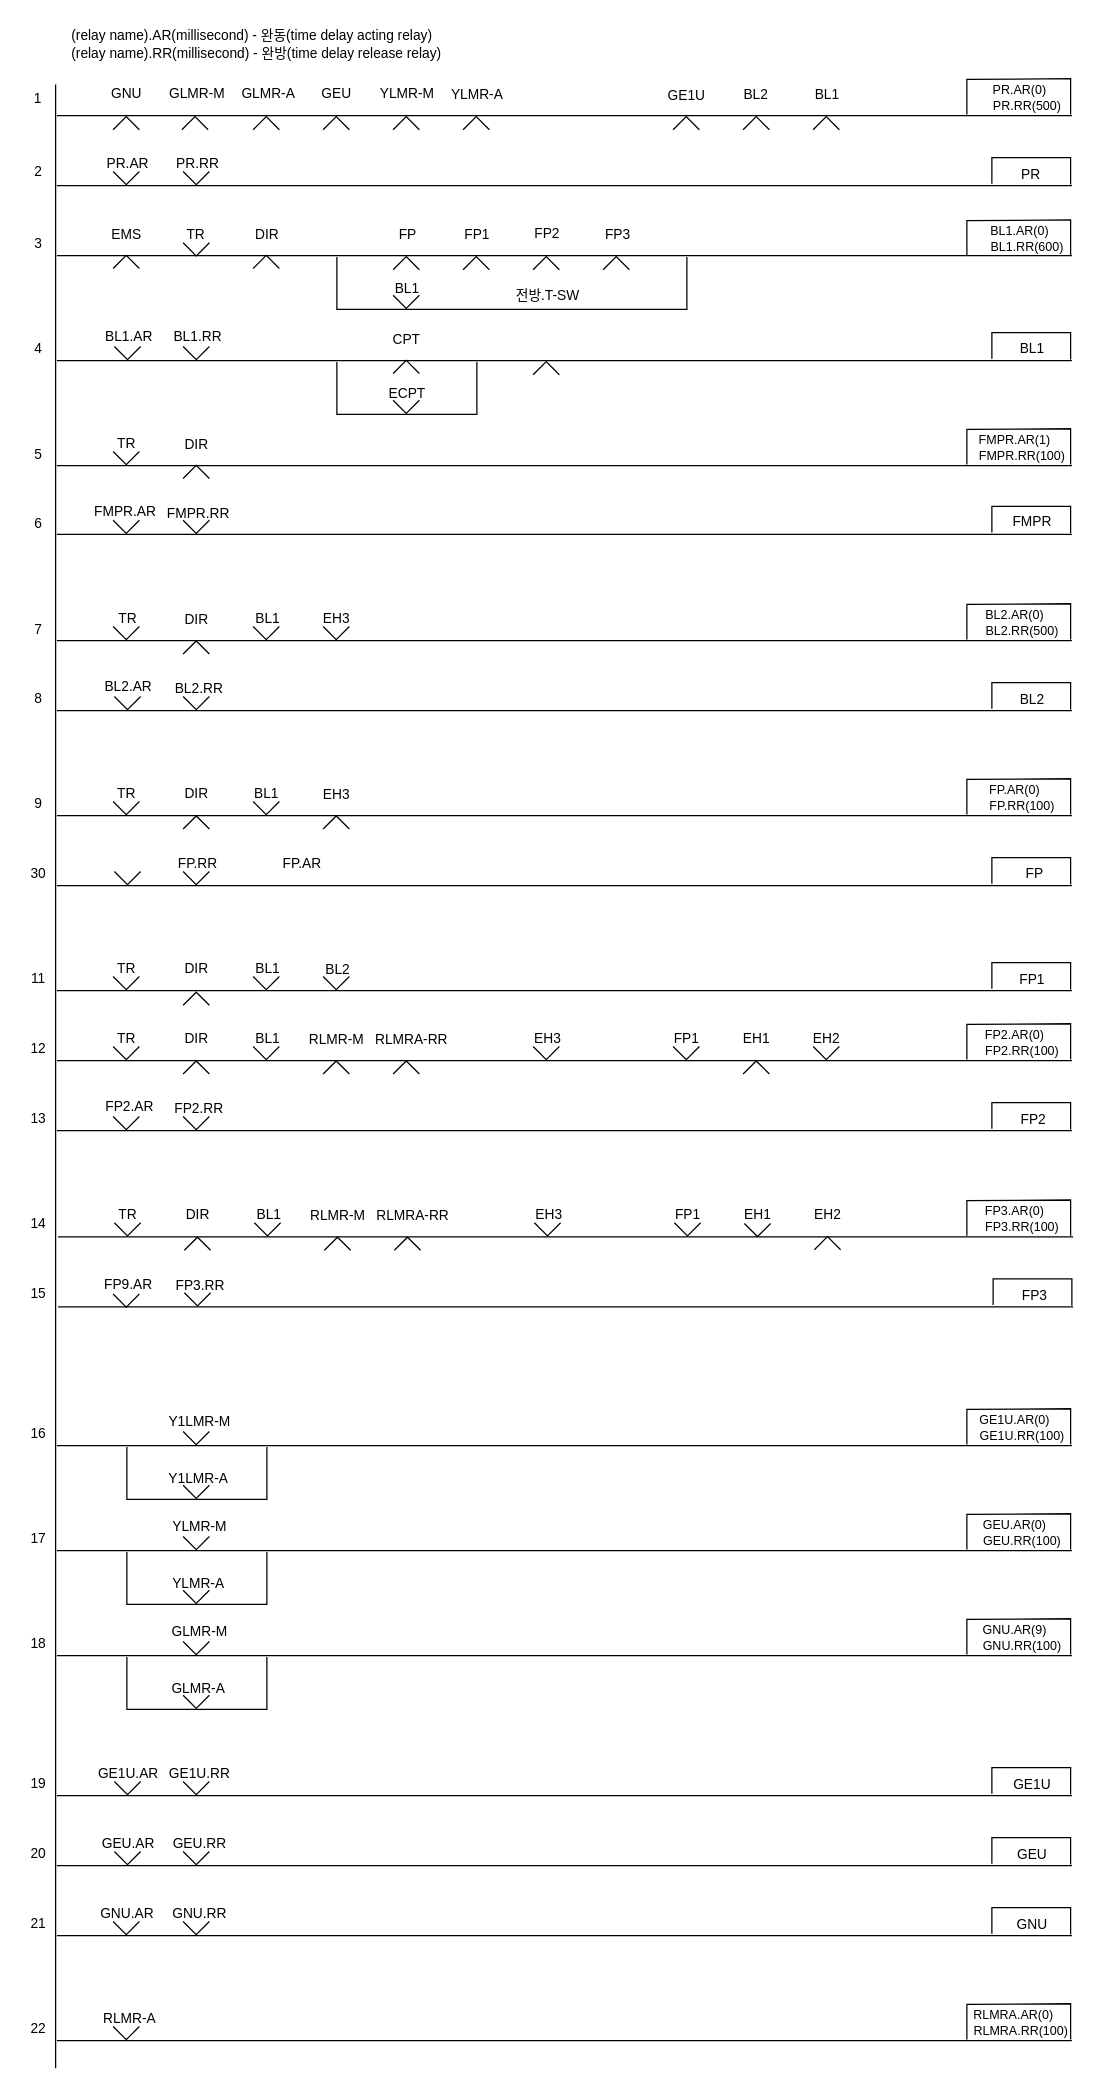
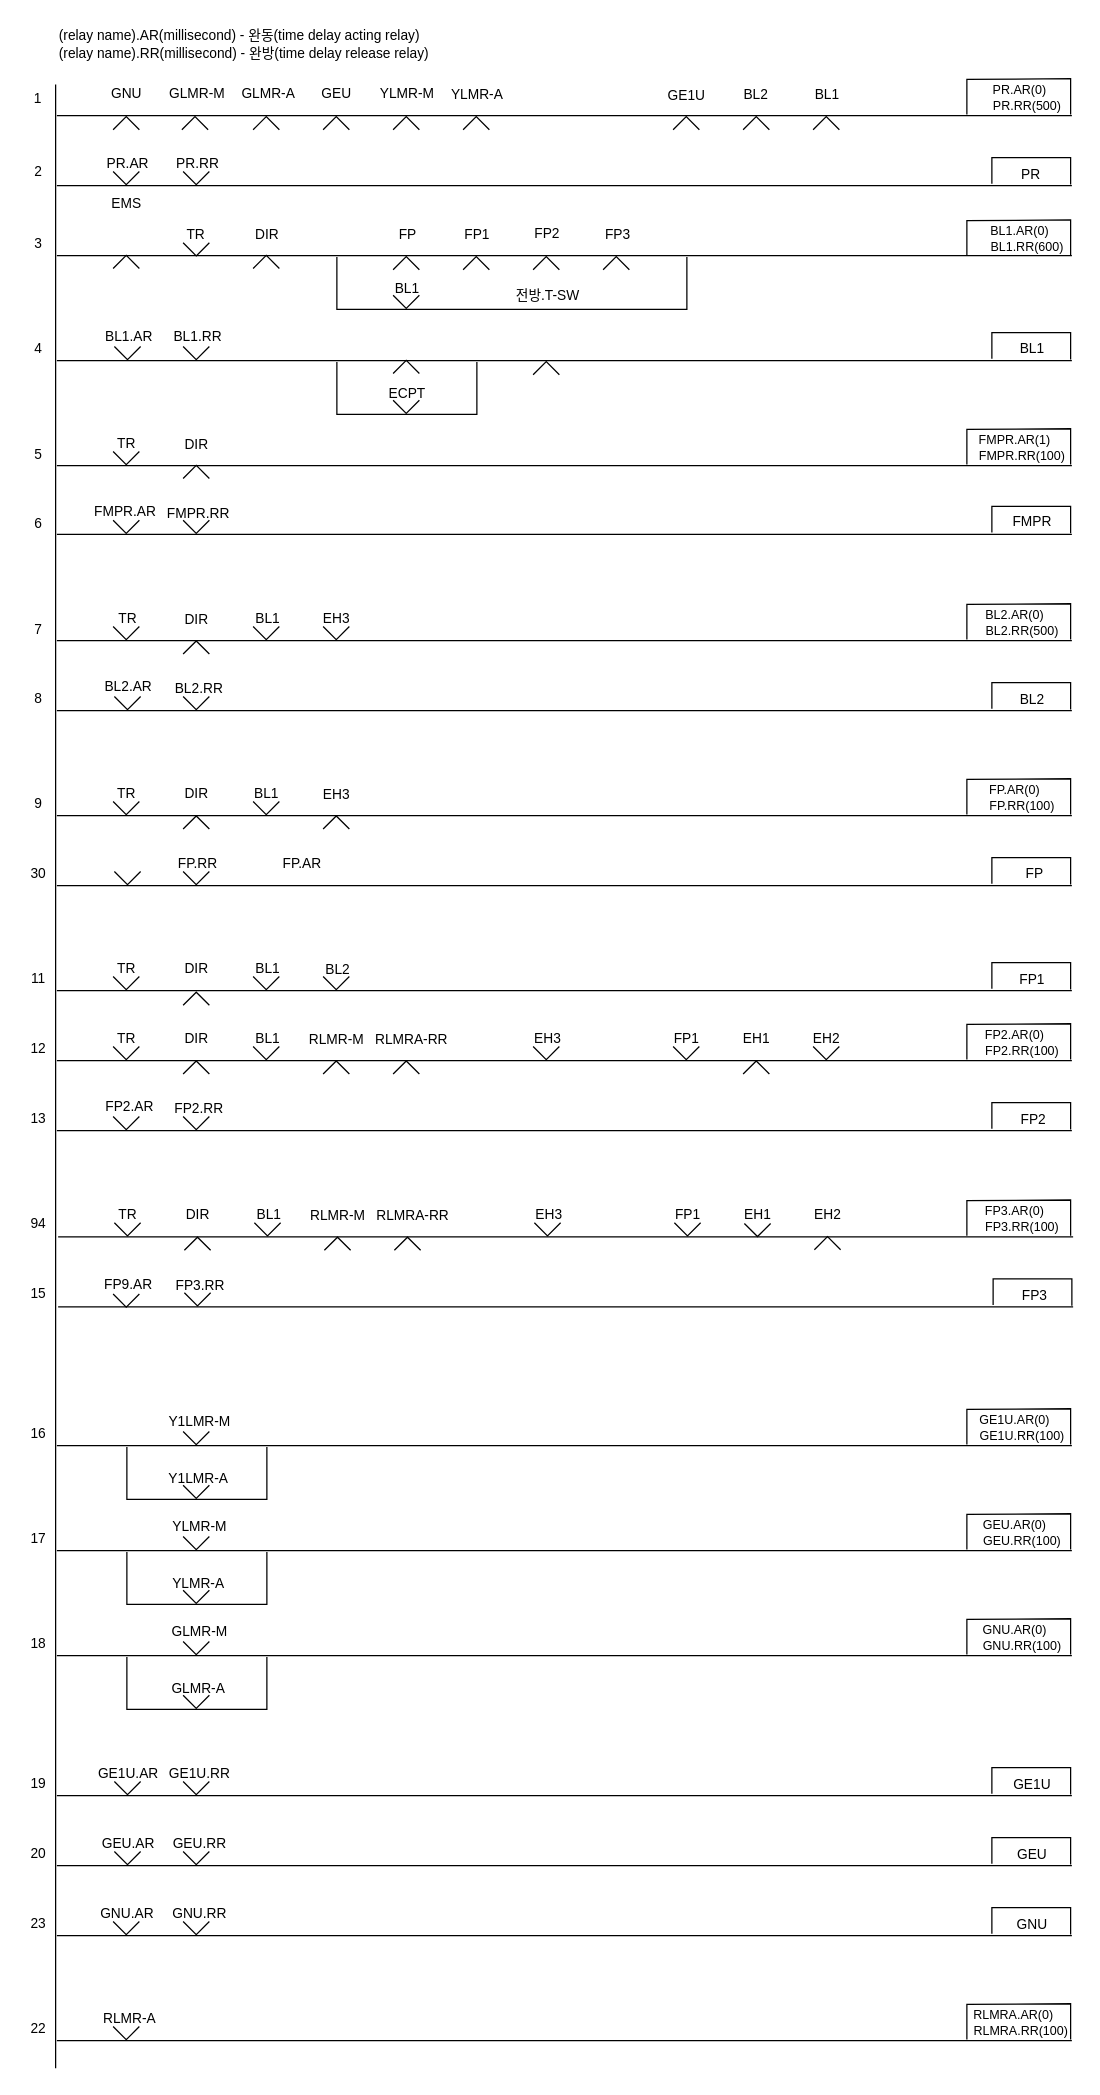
(437, 44) -> (424, 44)
(127, 234) -> (127, 203)
(407, 339) -> none
(39, 1223) -> (39, 1223)
(1015, 1629) -> (1015, 1629)
(39, 1923) -> (39, 1923)
